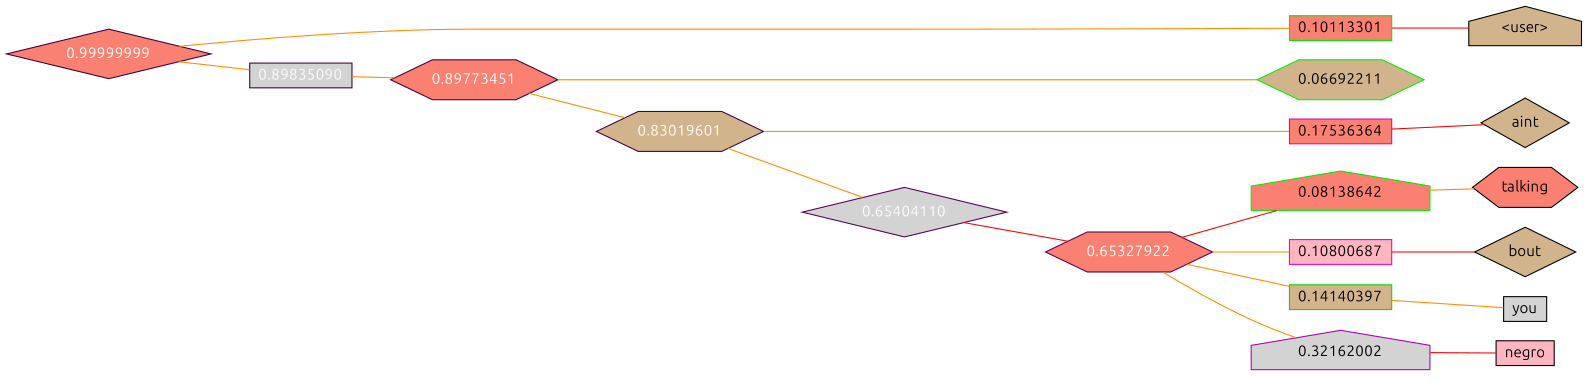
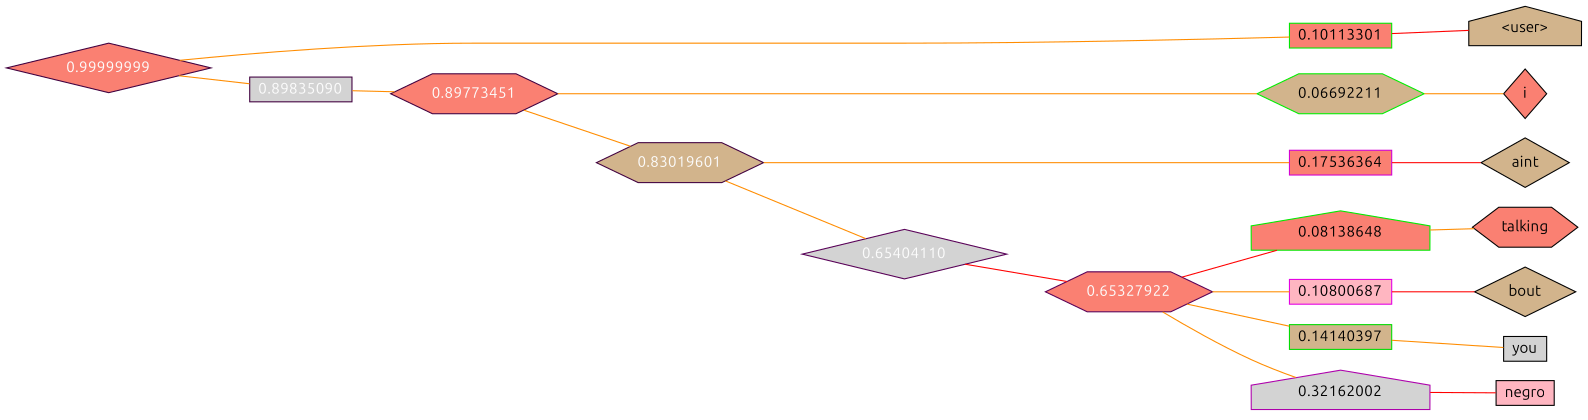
none -> (1525, 94)
(1341, 193) -> (1341, 233)
